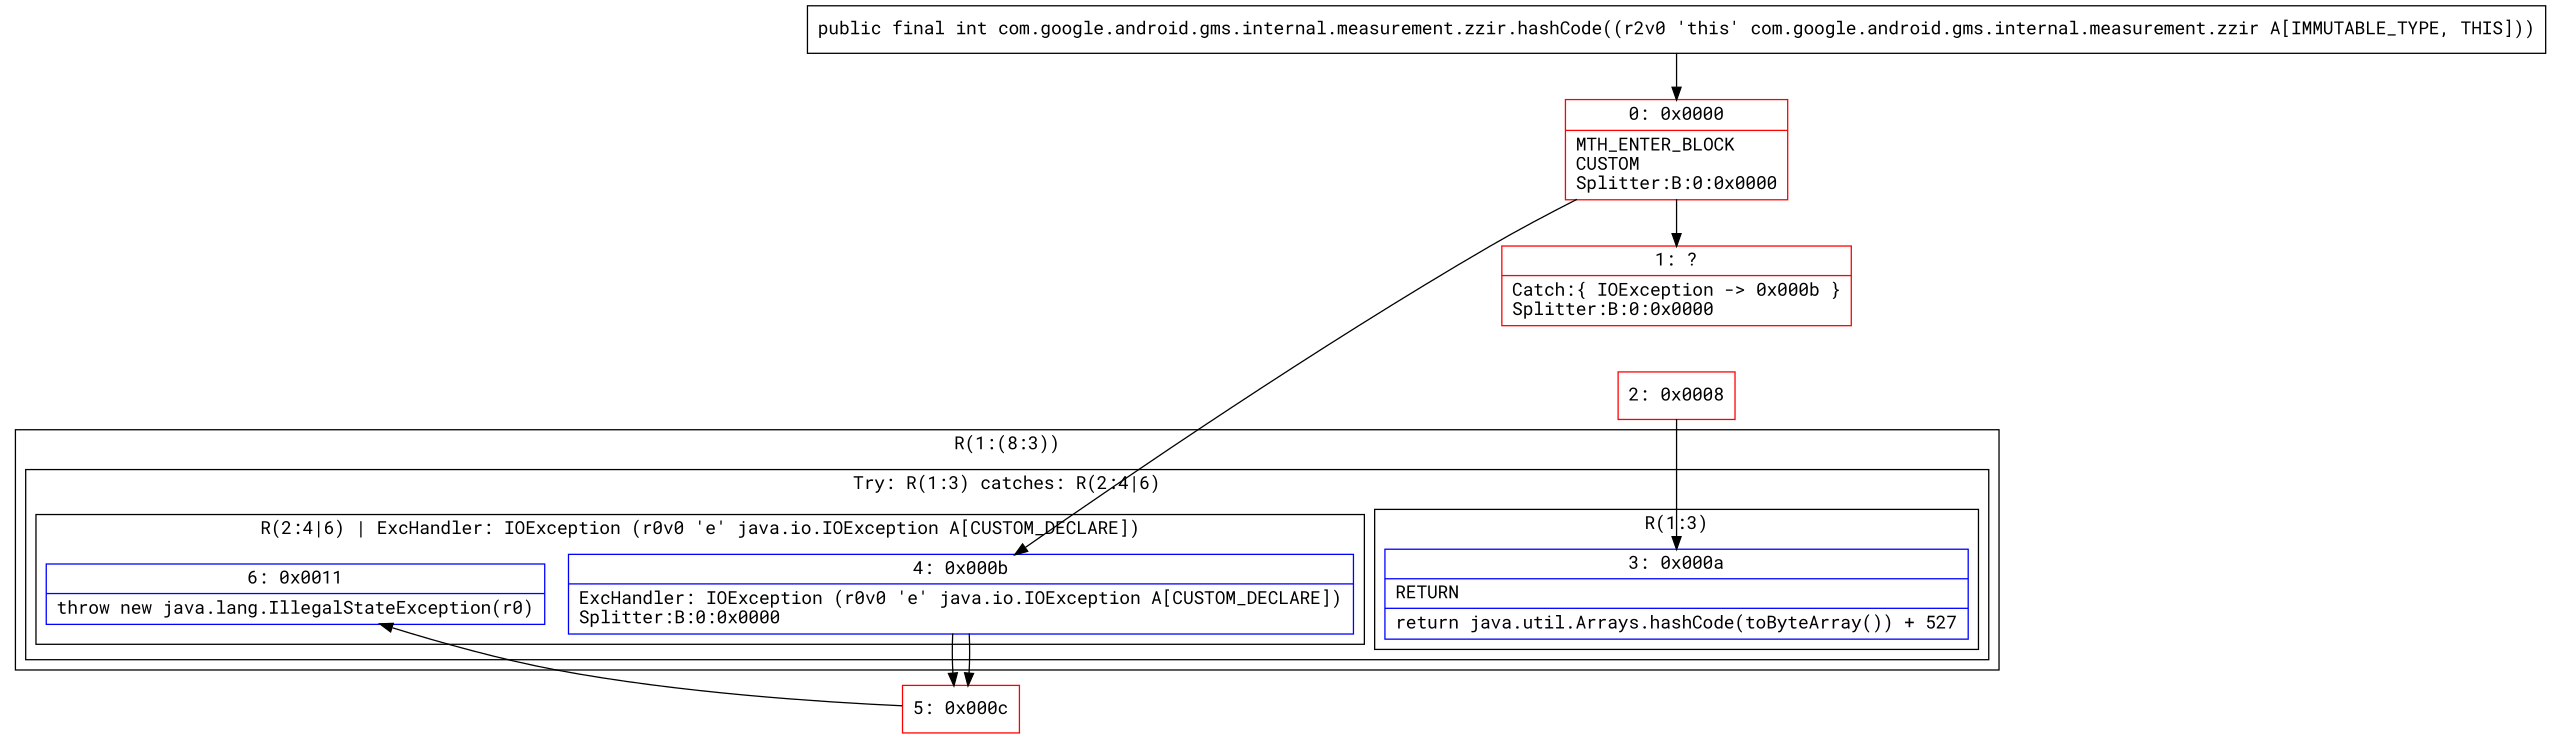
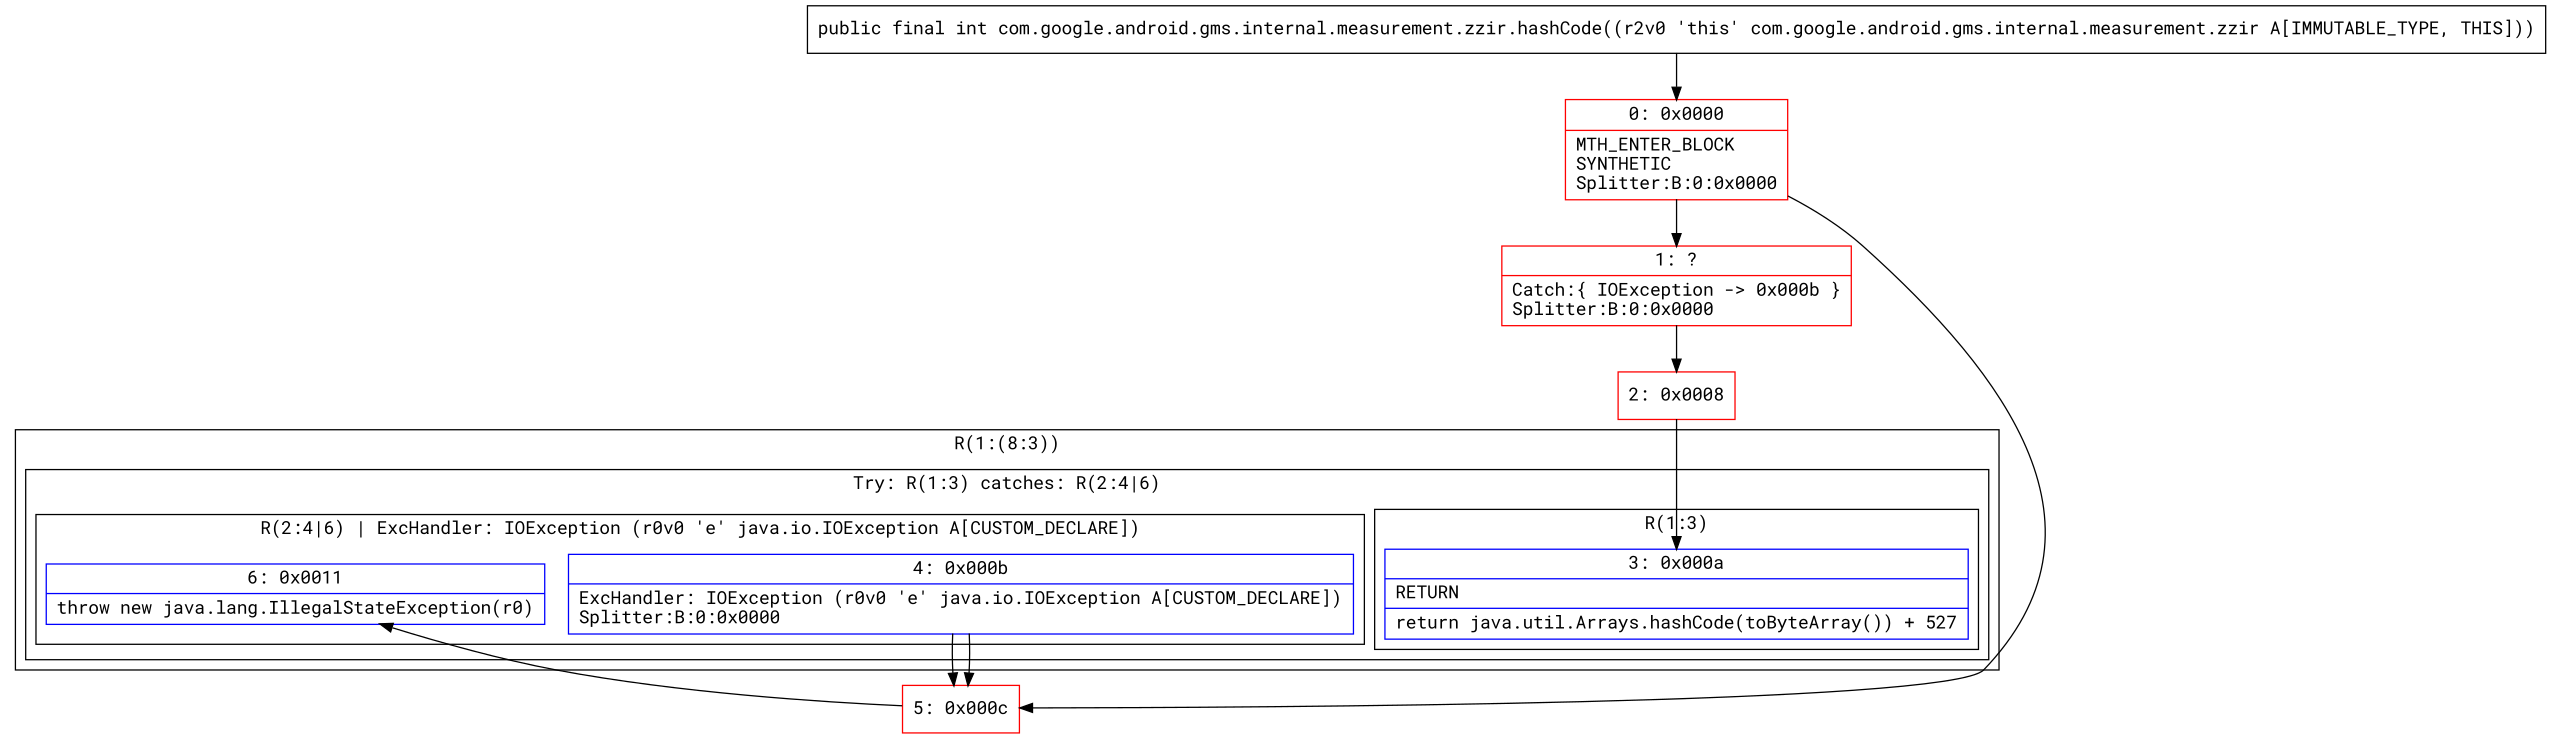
(1608, 164) -> (1624, 164)
none -> (1677, 342)
(1296, 365) -> (1806, 693)
